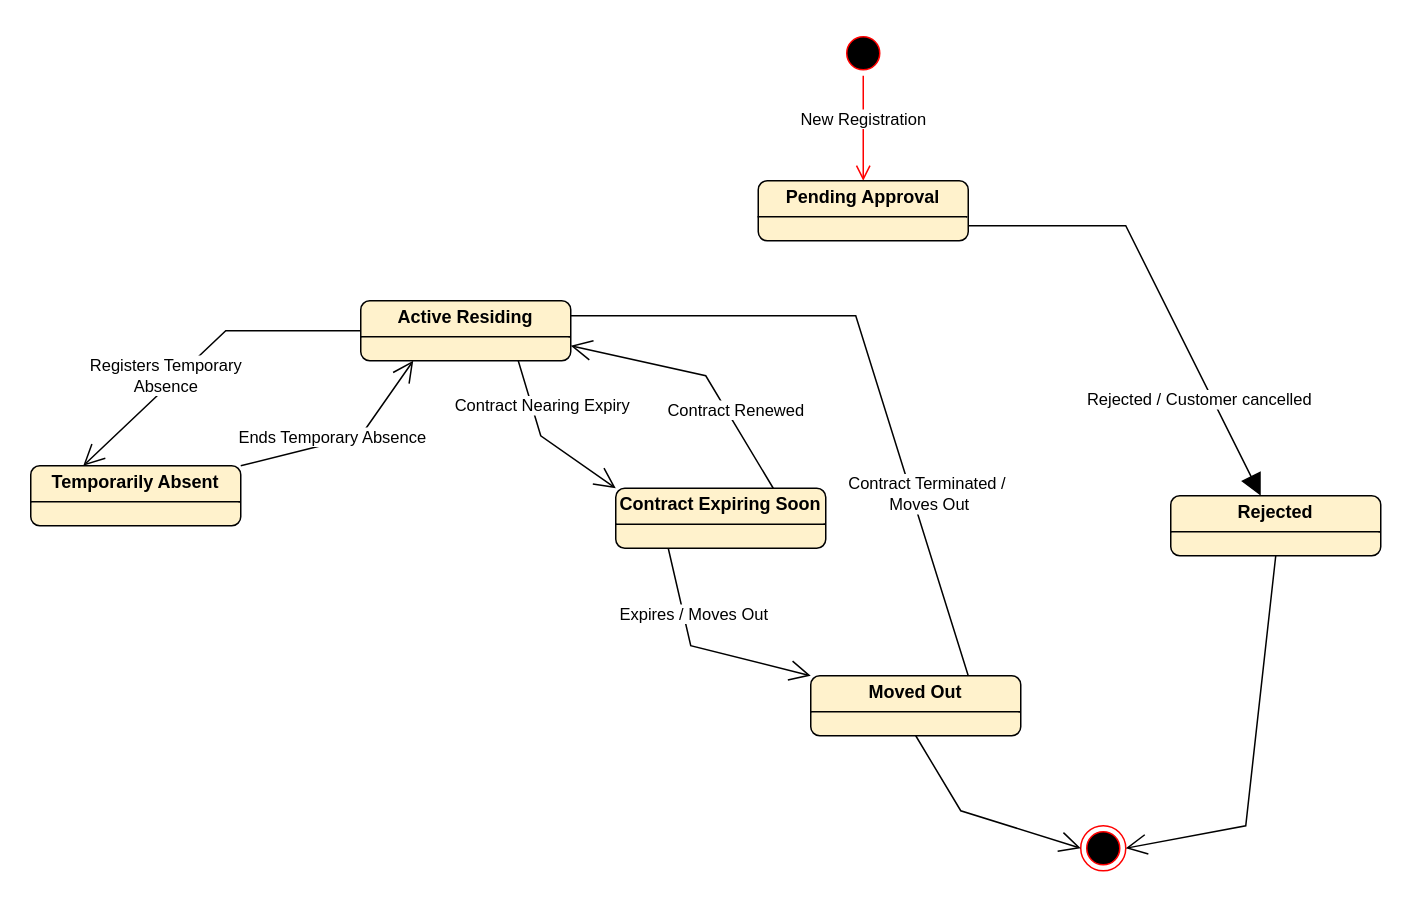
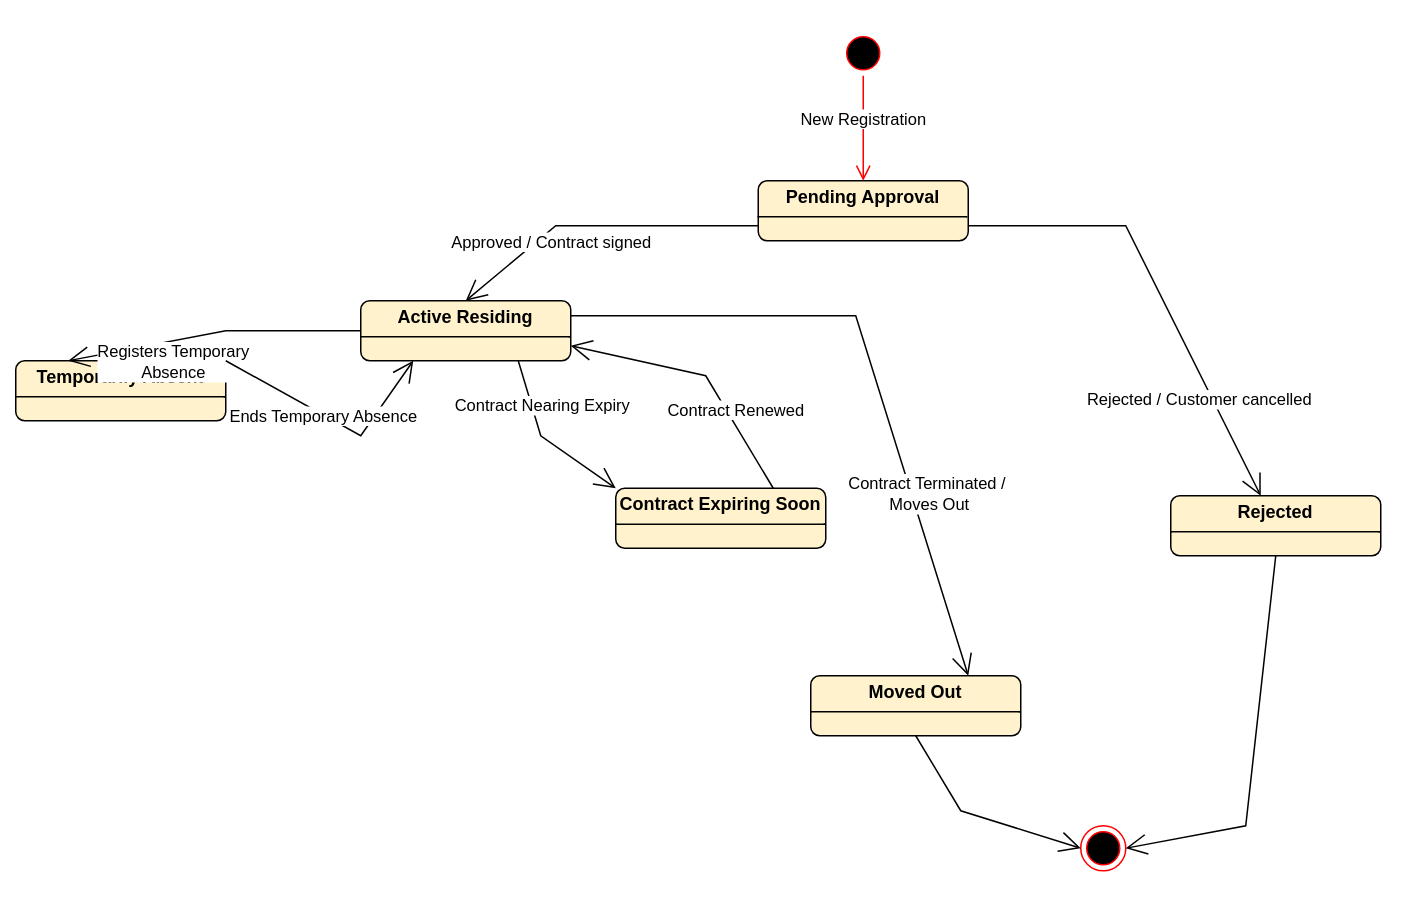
none -> (601, 226)
(1250, 475) -> (1254, 482)
(136, 496) -> (121, 391)
(737, 657) -> none
(967, 671) -> (966, 670)
